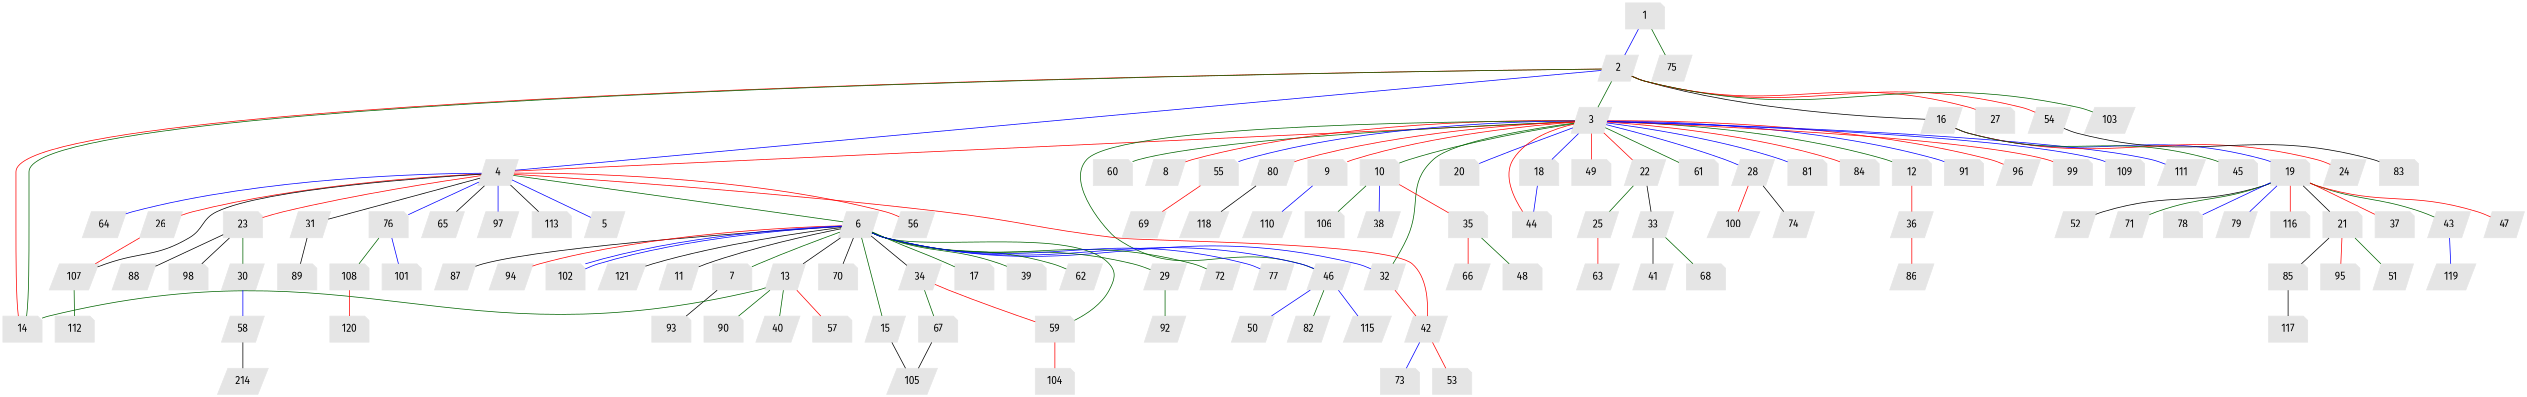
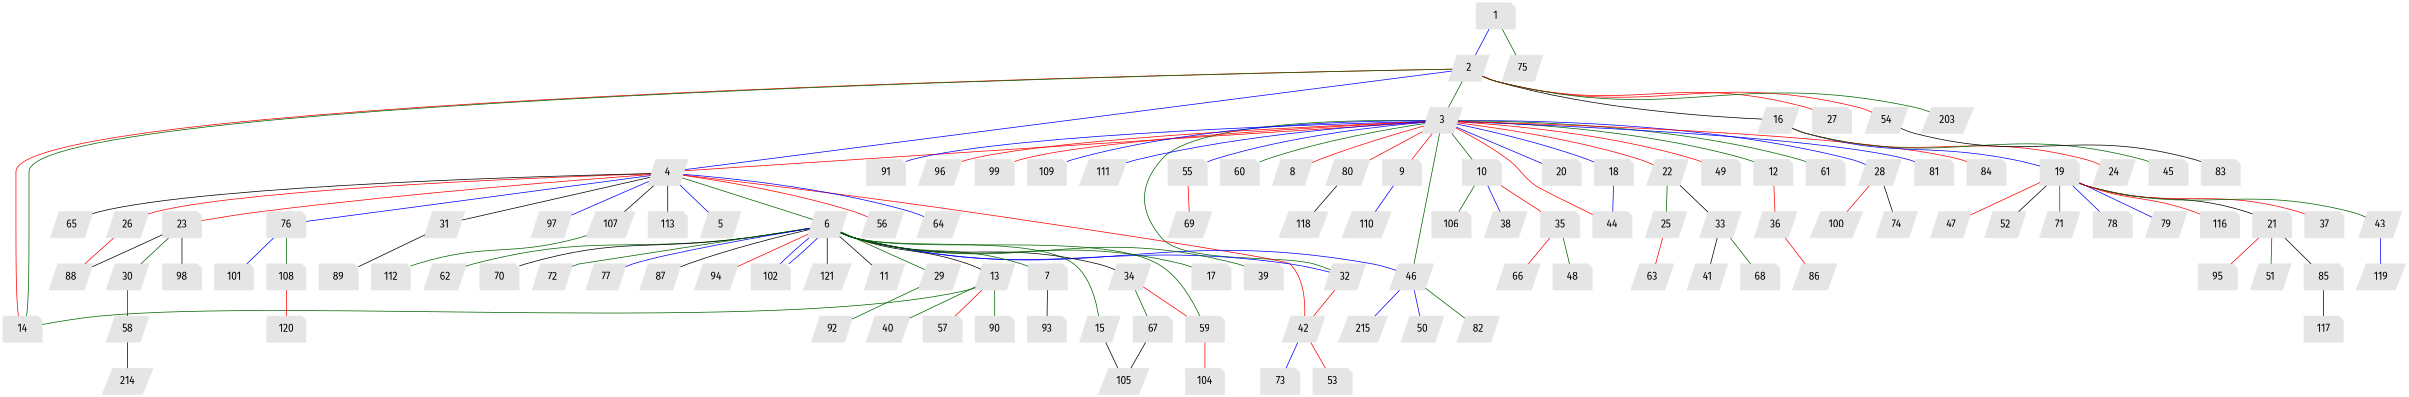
(2110, 120) -> (1947, 120)
(117, 251) -> (99, 251)
(1367, 329) -> (1363, 329)
